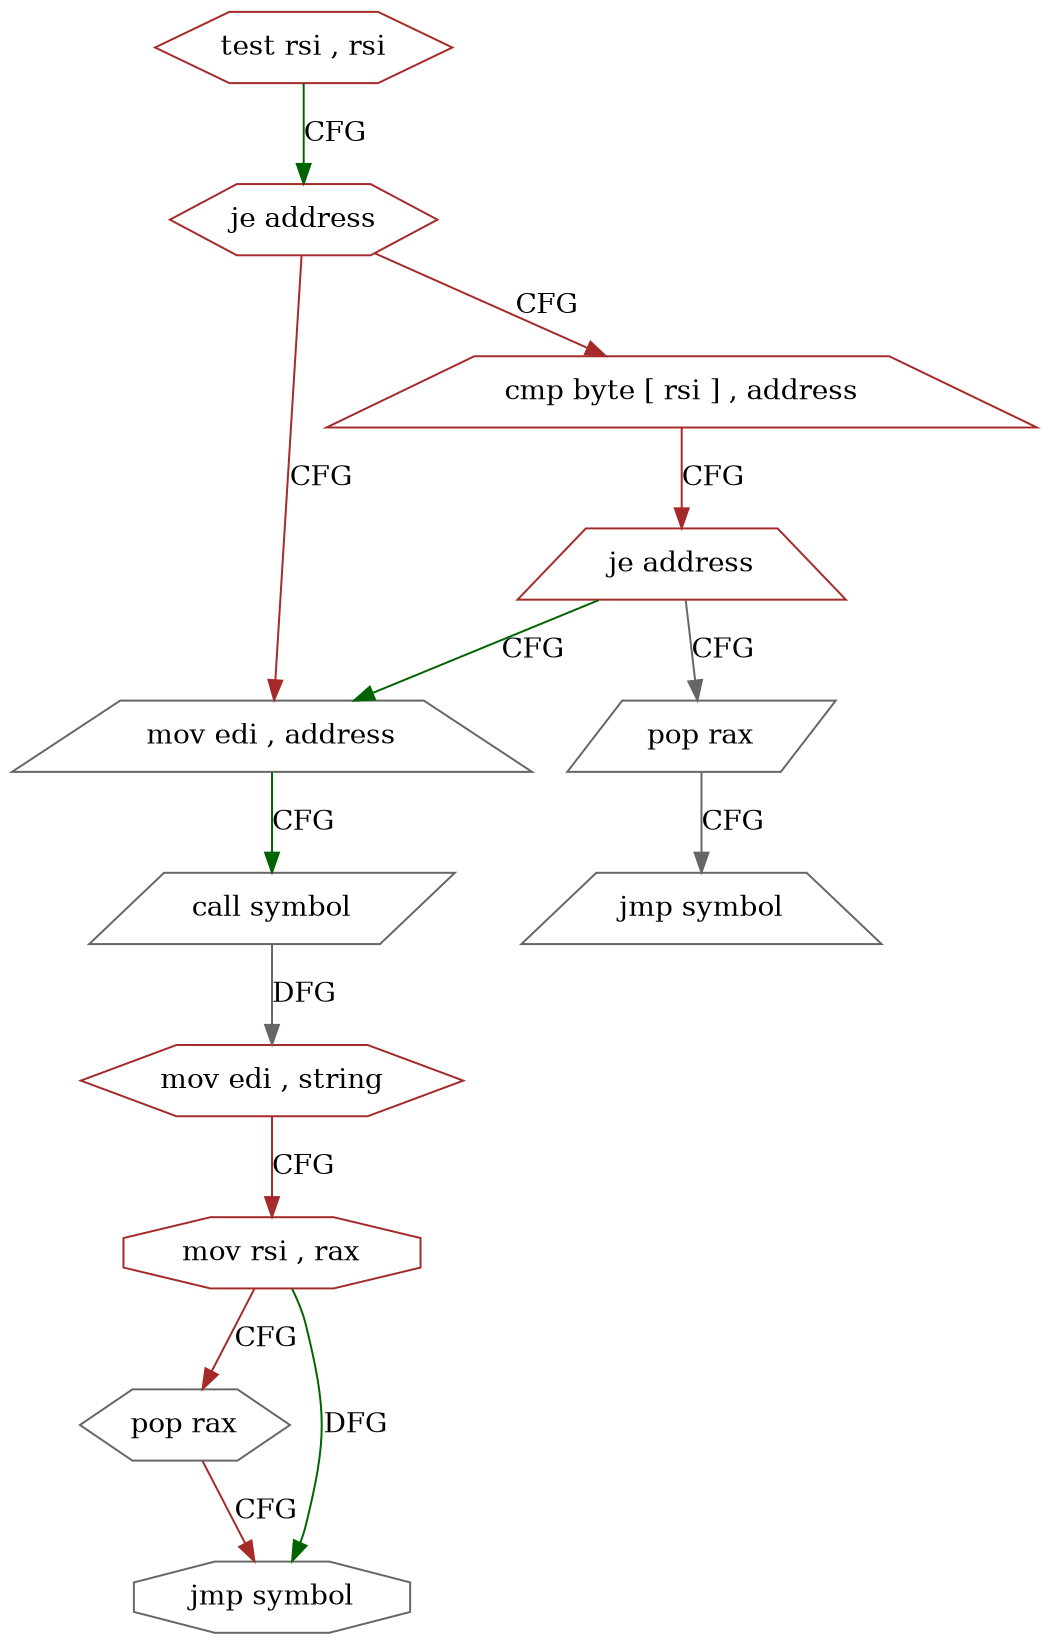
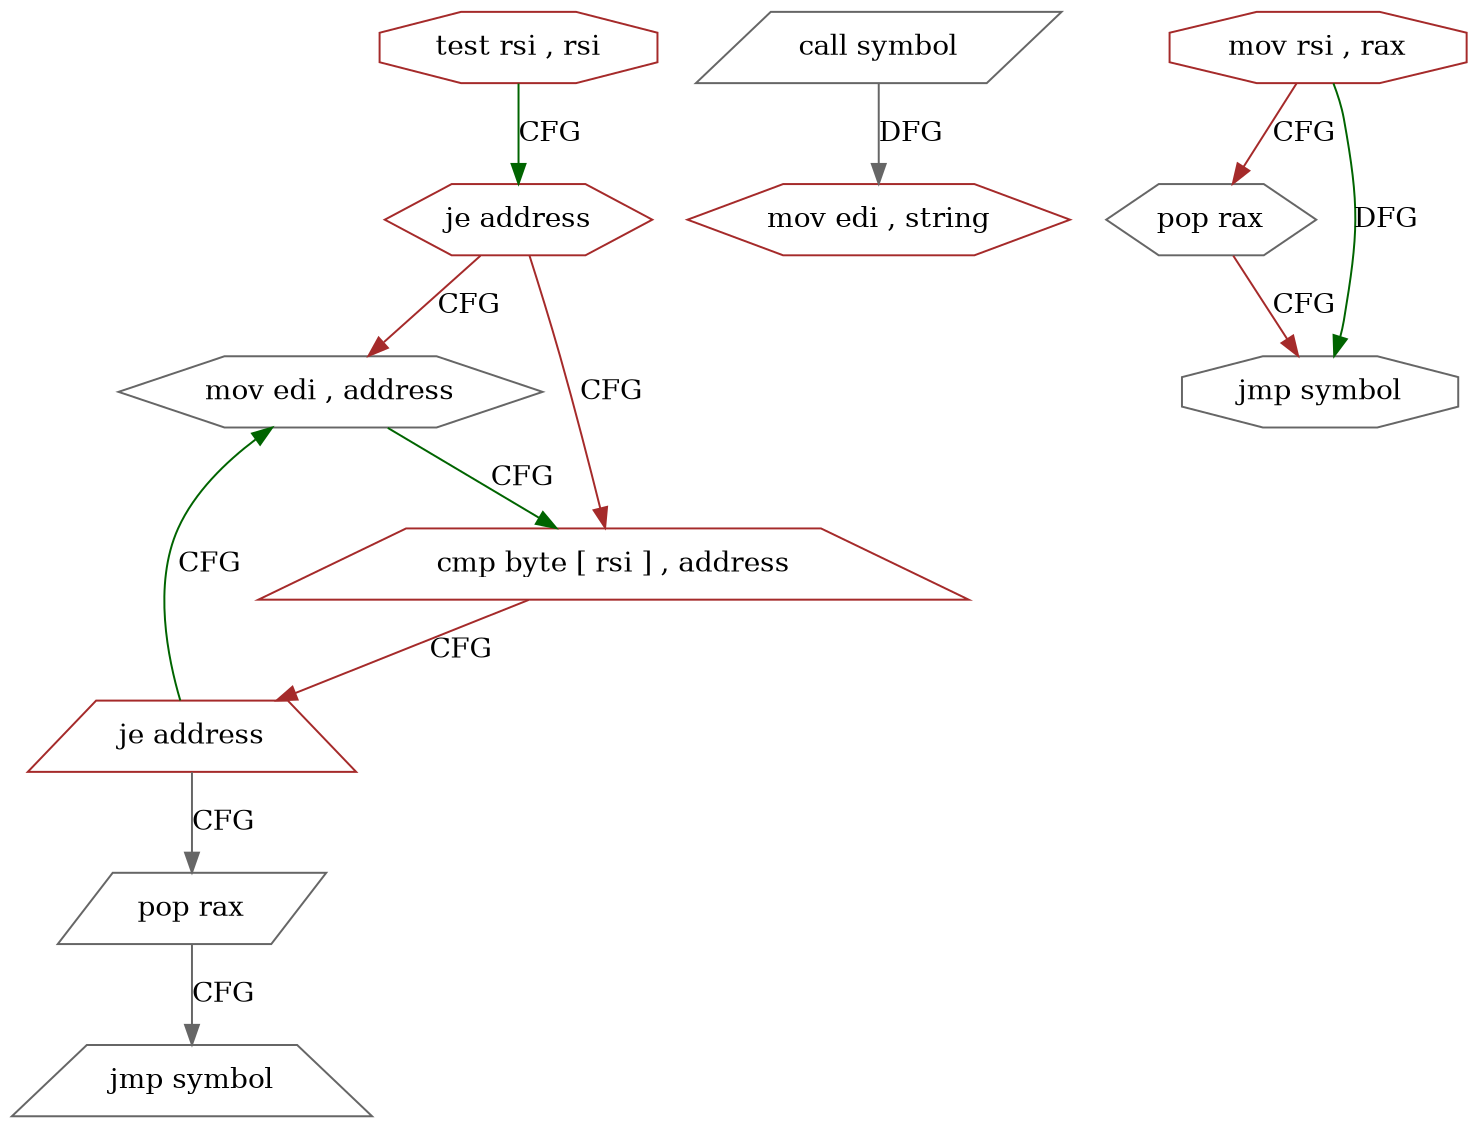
(304, 48) -> (519, 48)
(272, 736) -> (331, 392)
(272, 812) -> (463, 473)
(272, 1157) -> none
